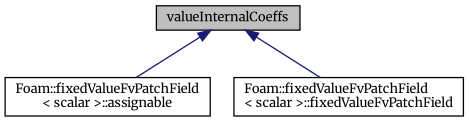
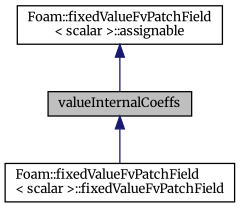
(168, 57) -> (120, 74)
